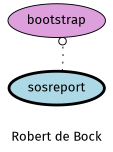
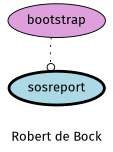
(63, 58) -> (50, 50)
